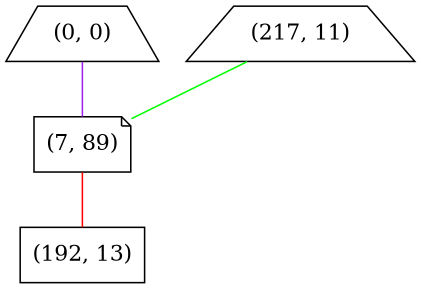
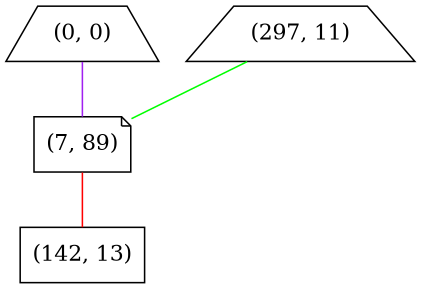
(301, 34) -> (301, 34)
(82, 255) -> (82, 255)
